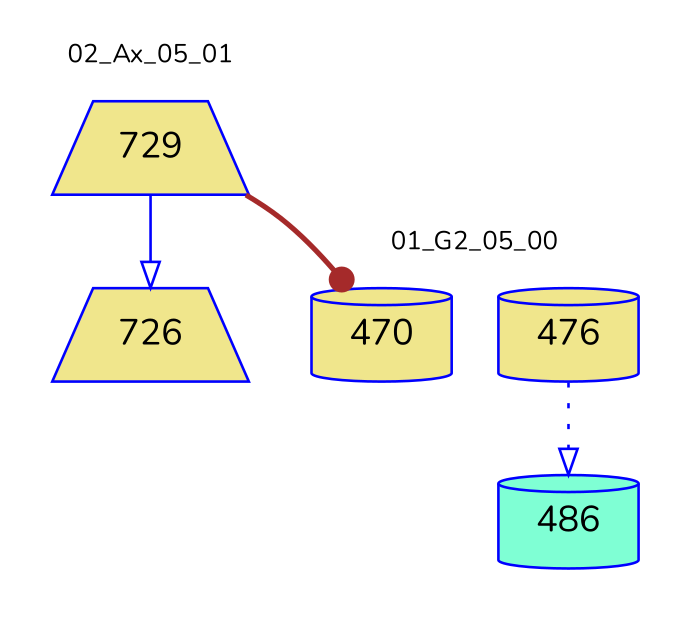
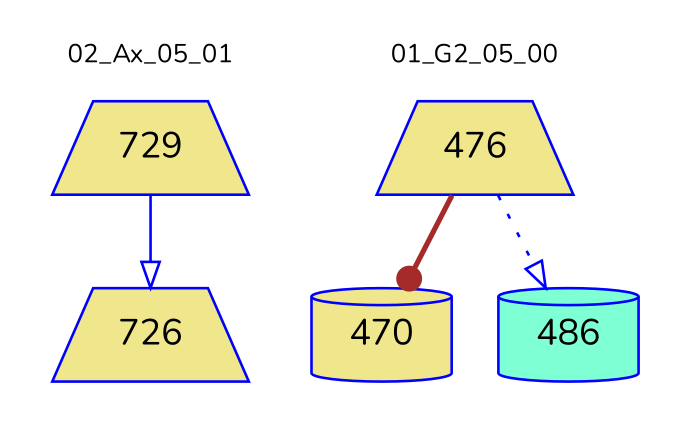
(306, 241) -> (433, 232)
(568, 335) -> (475, 148)
